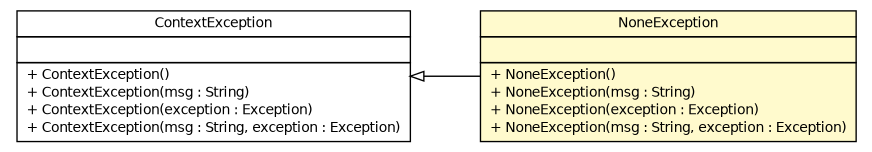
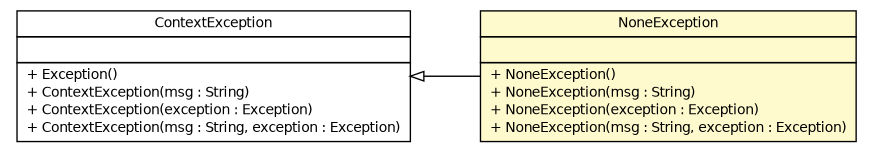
(99, 75) -> (72, 75)
